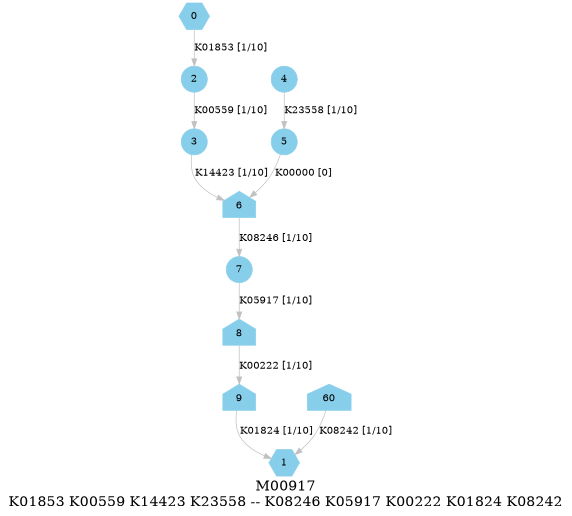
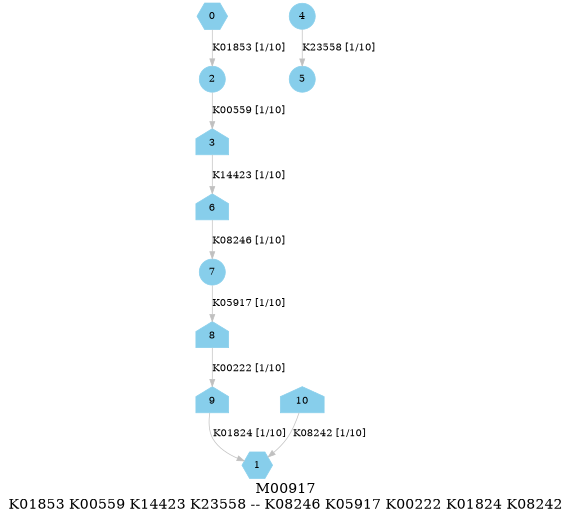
(194, 142) -> (212, 143)
(271, 175) -> none
(329, 399) -> (302, 401)
